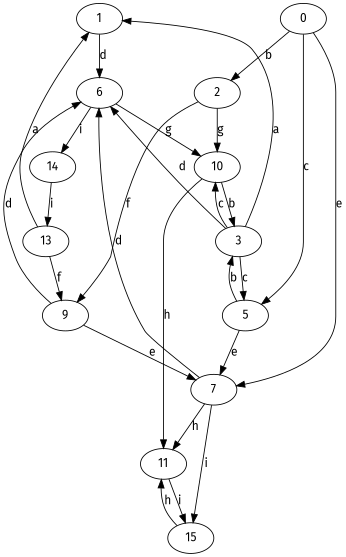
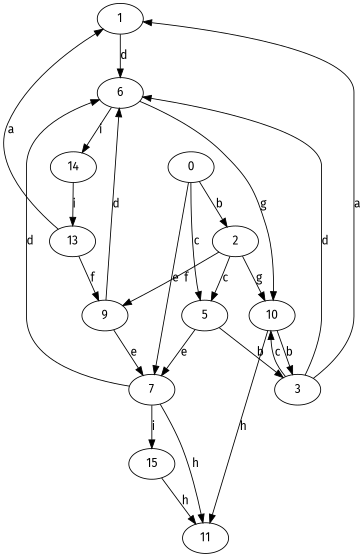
(242, 274) -> (223, 275)
(176, 497) -> none
